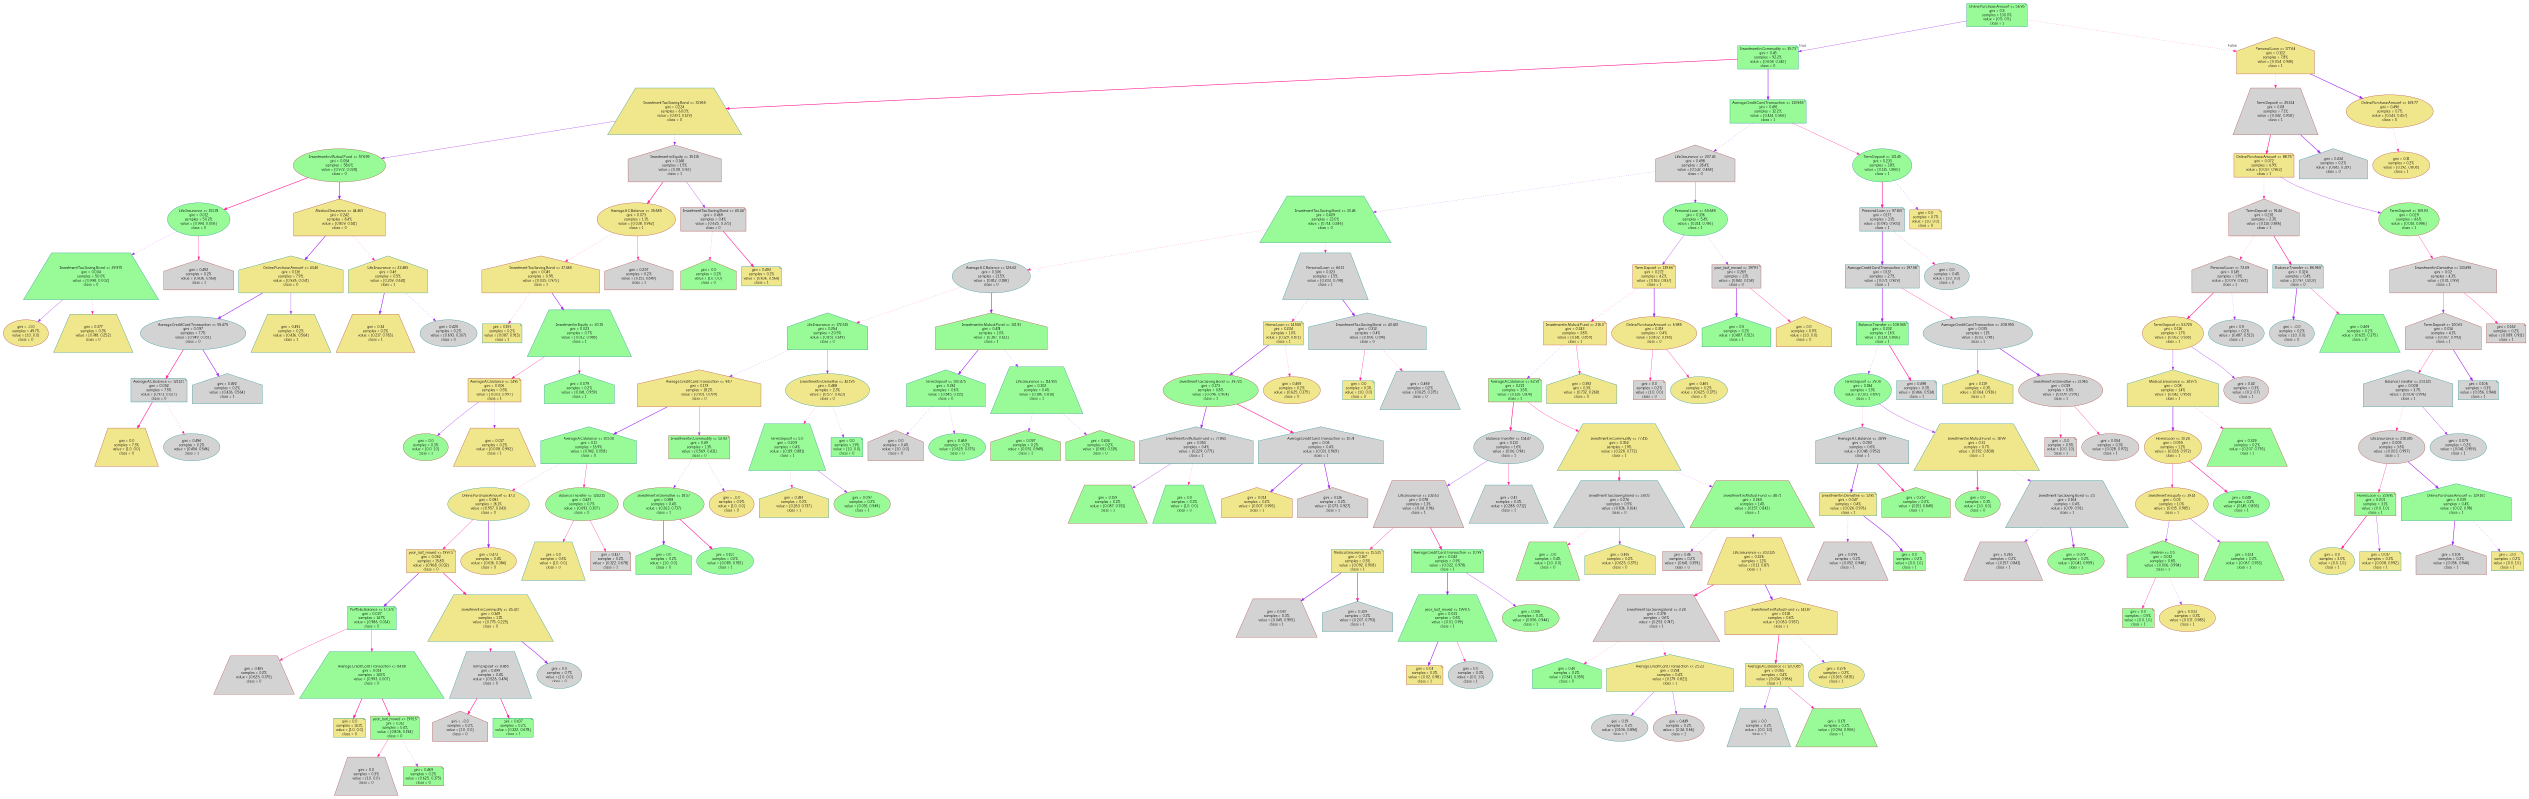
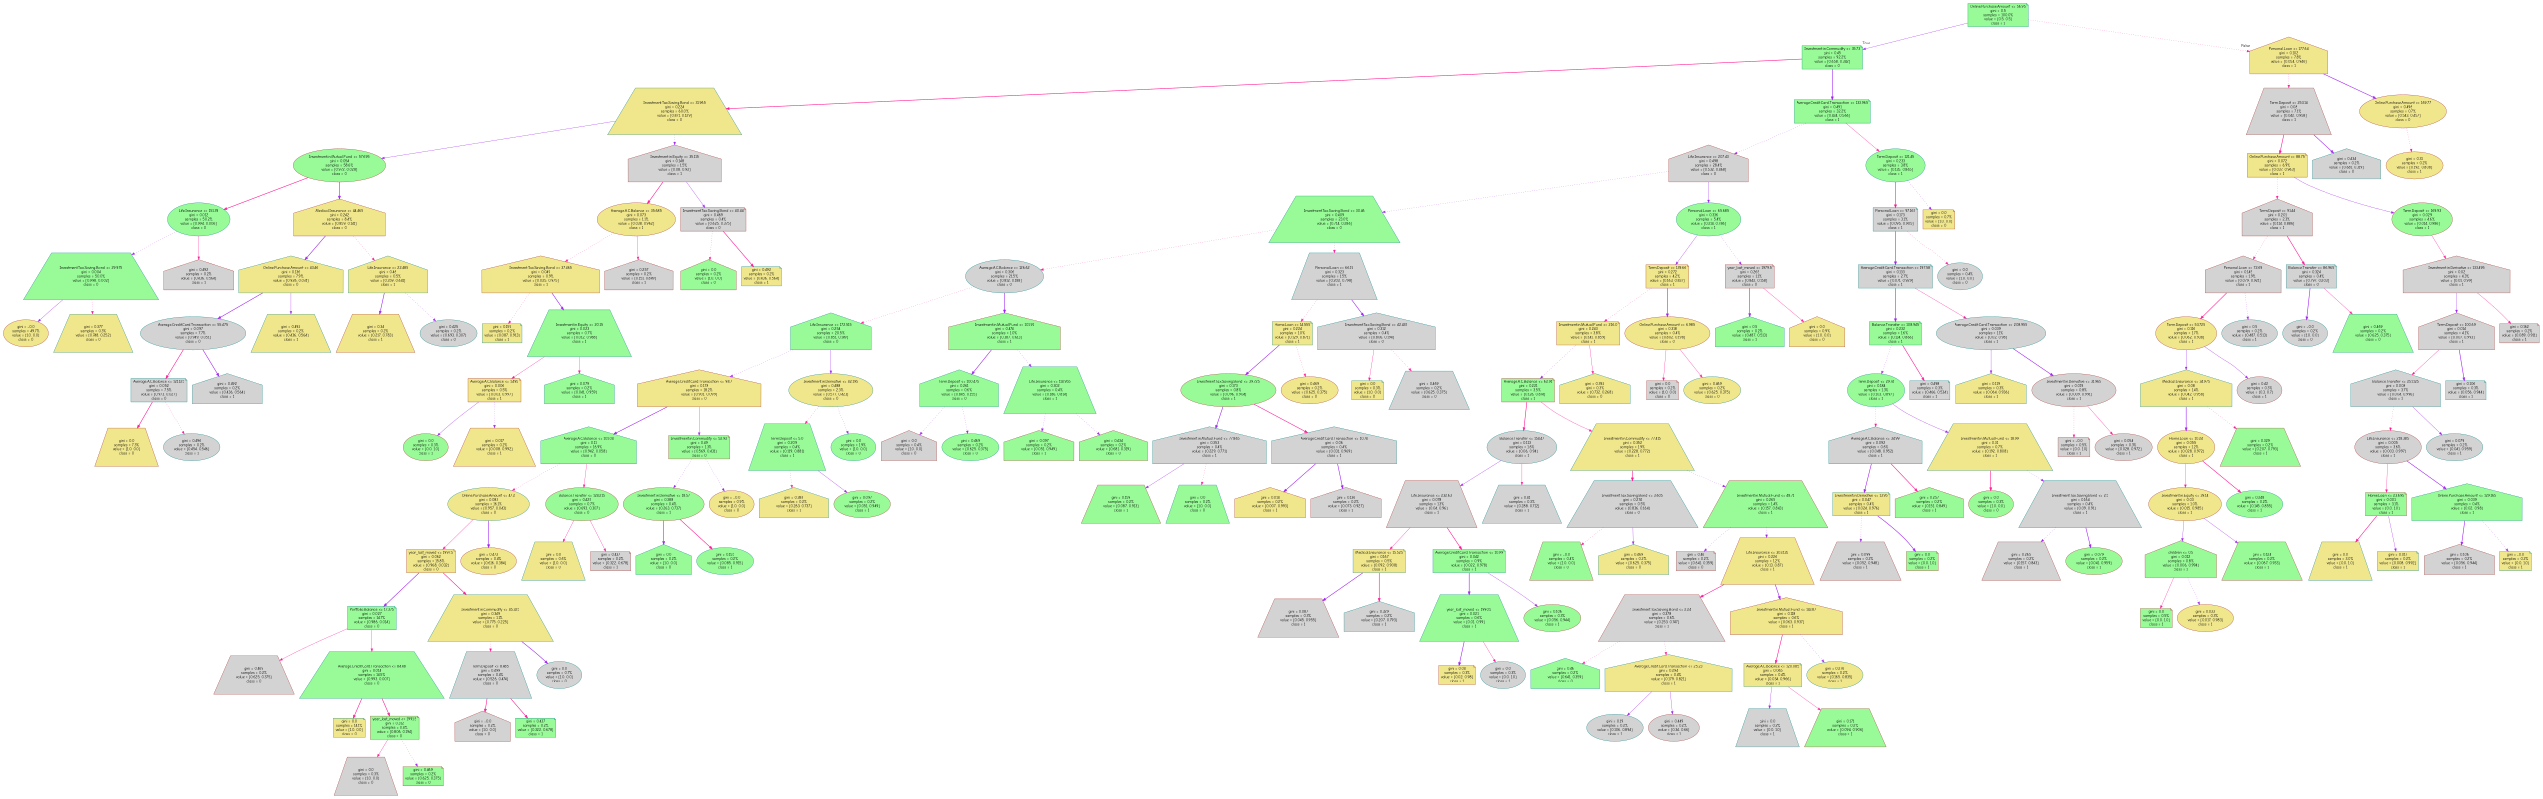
(847, 447) -> (853, 447)
(2332, 561) -> (2340, 561)
